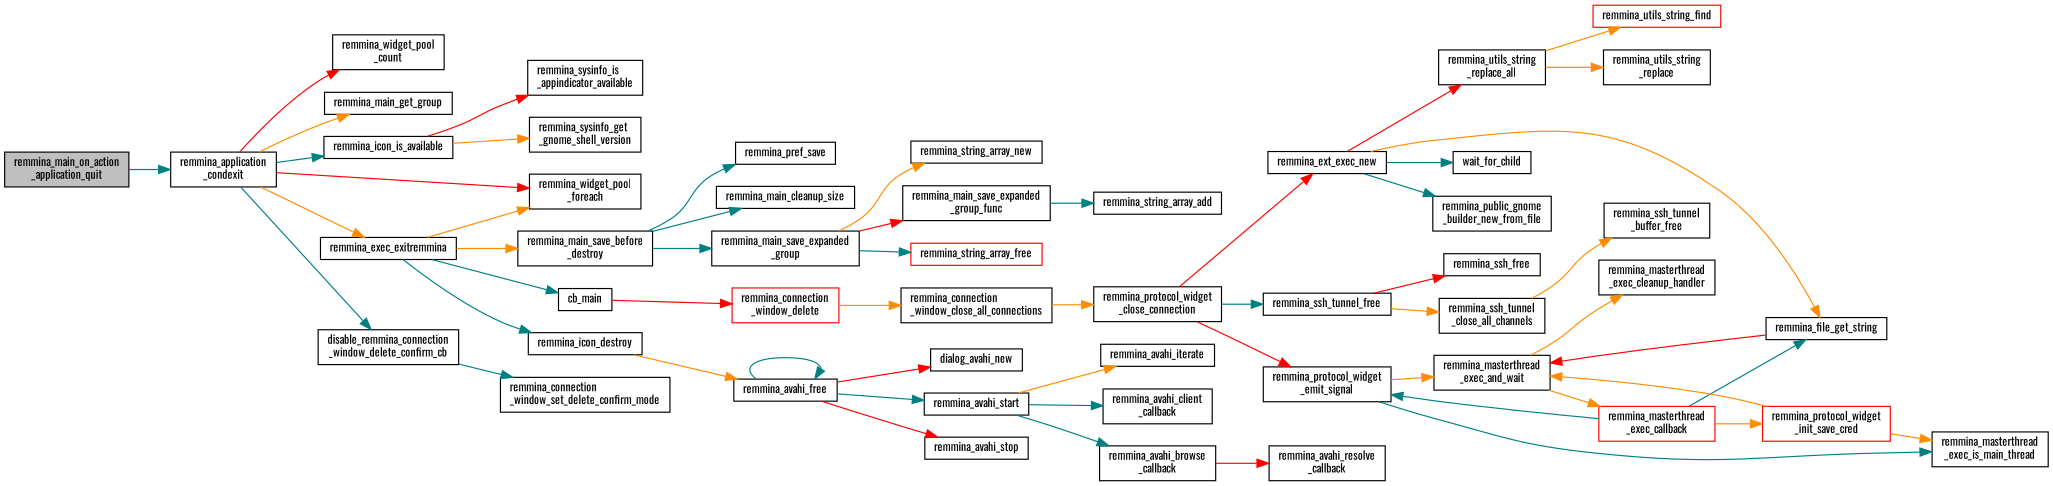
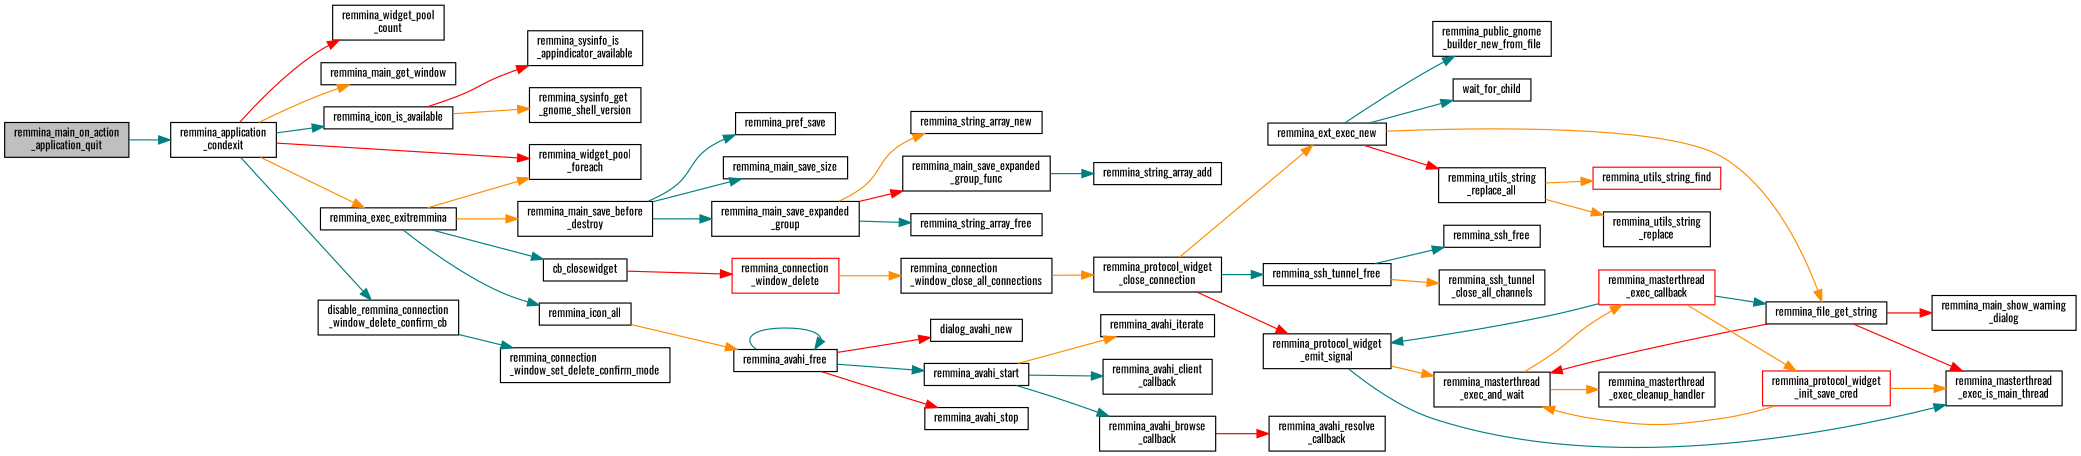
(388, 103) -> (388, 74)
(785, 197) -> (785, 168)
(1657, 221) -> none
(1242, 234) -> (1242, 205)
(976, 254) -> (976, 225)
(1404, 286) -> (1404, 257)
(585, 300) -> (585, 270)
none -> (2004, 313)
(585, 344) -> (585, 314)
none -> (1902, 345)
